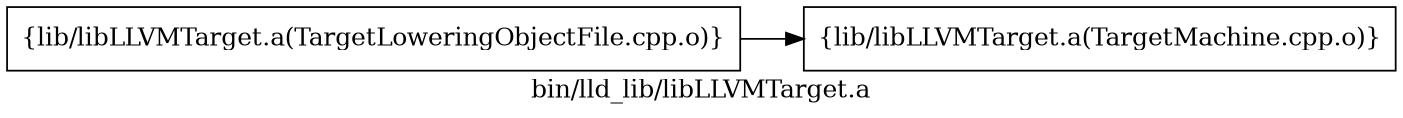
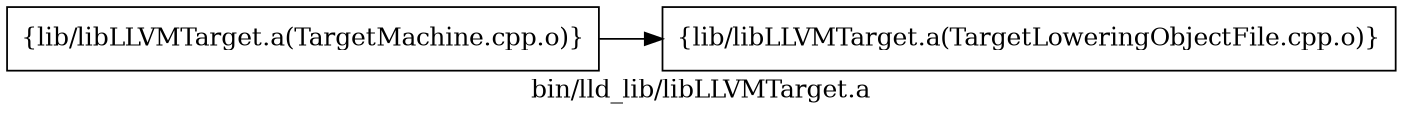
(763, 39) -> (622, 39)
